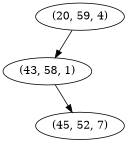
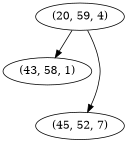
(62, 95) -> (100, 67)
